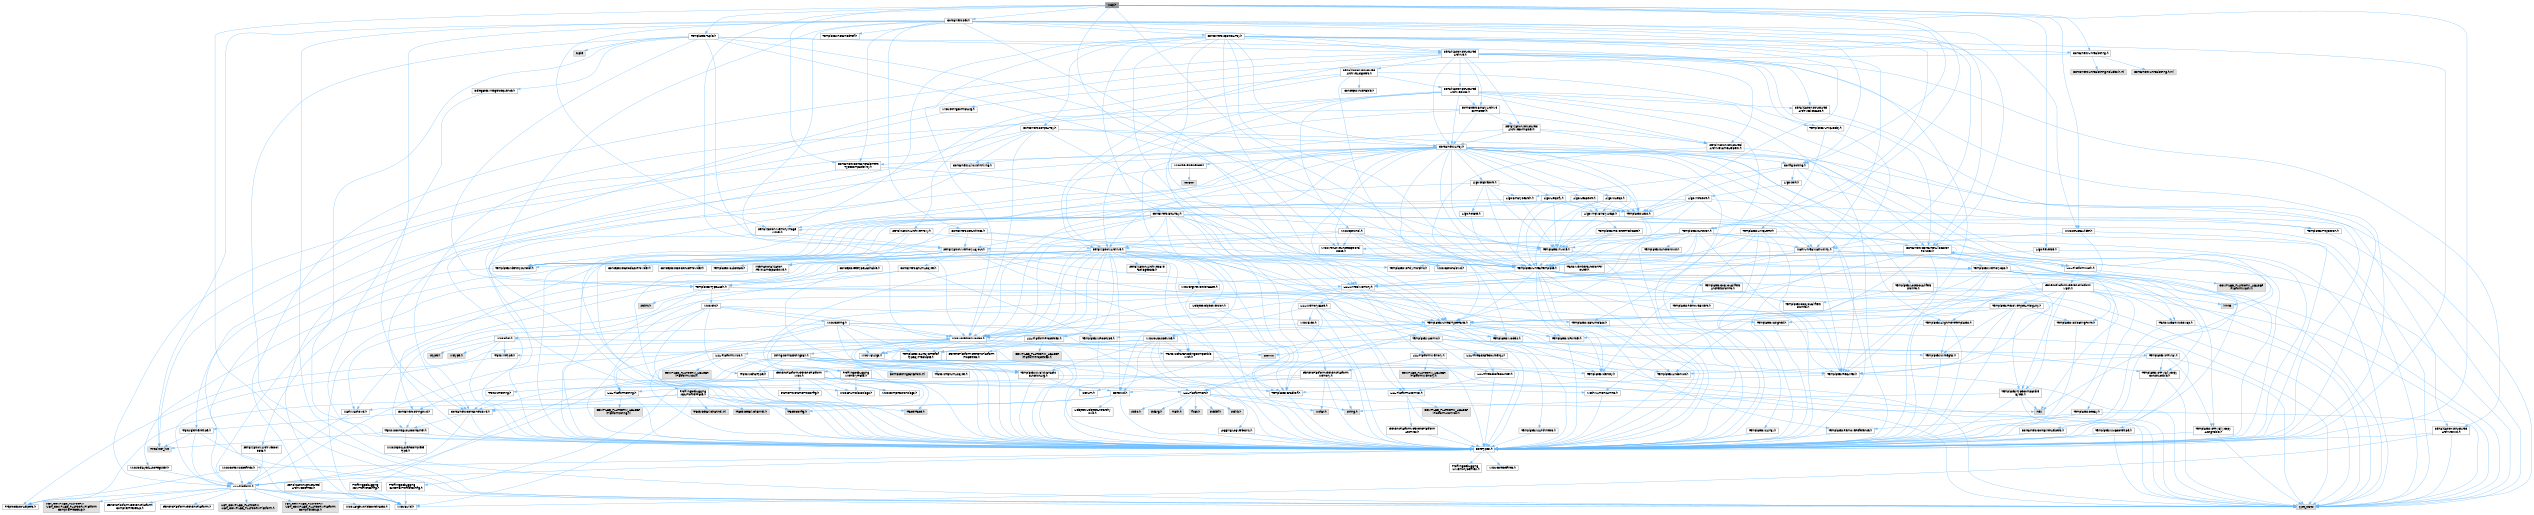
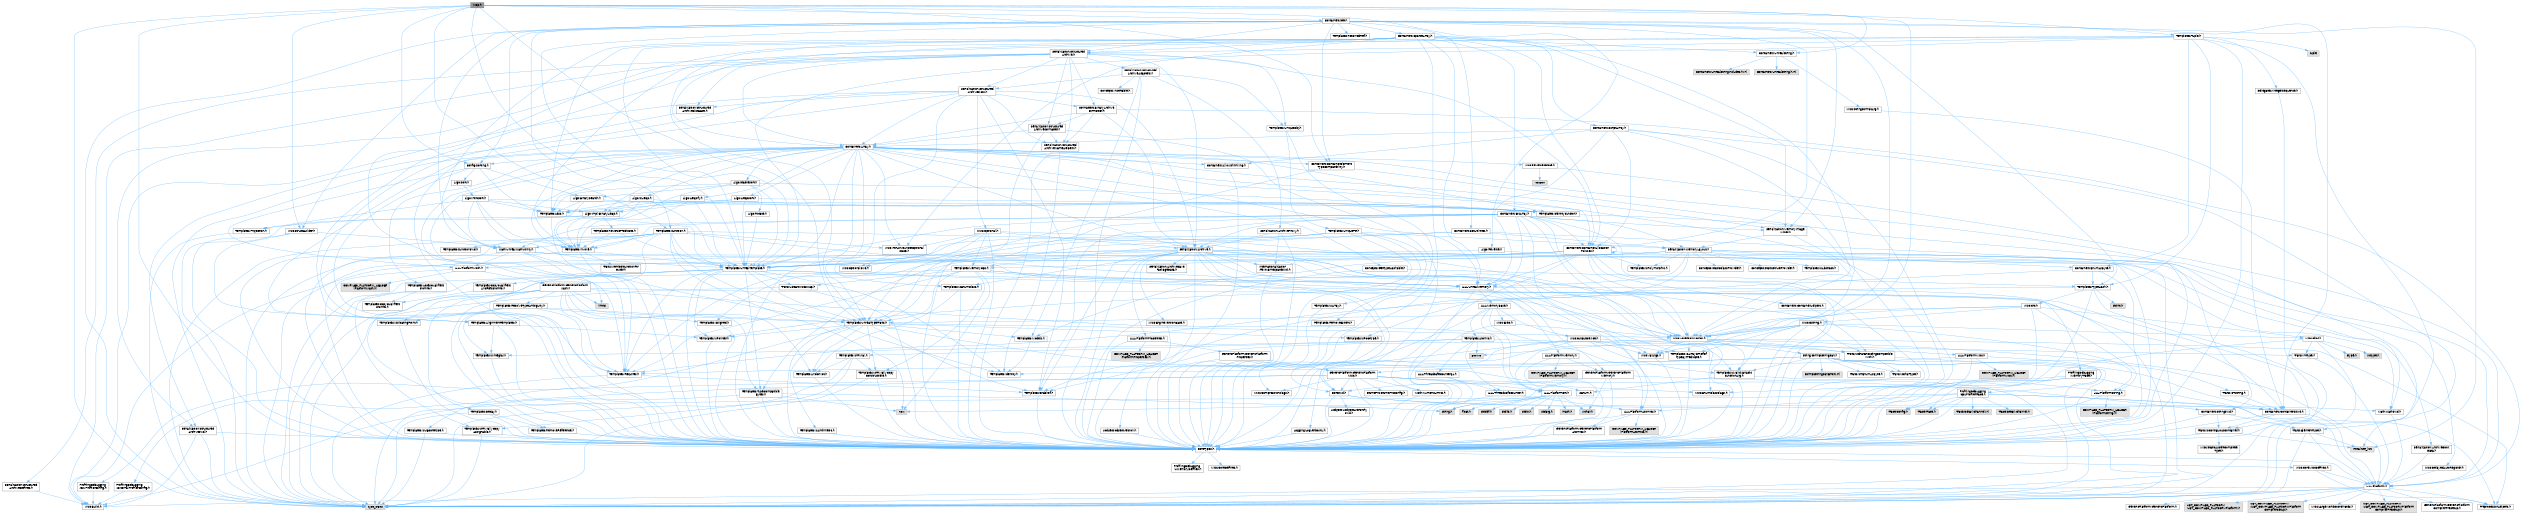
(743, 227) -> (2189, 180)
(965, 258) -> (1094, 204)
(706, 349) -> none
none -> (1809, 402)
